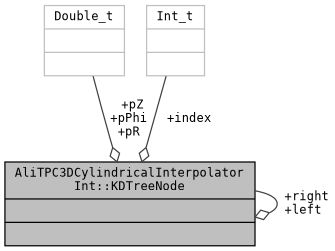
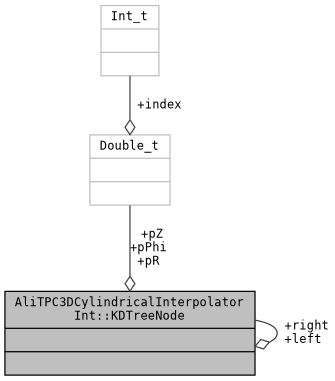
(156, 112) -> (130, 98)
